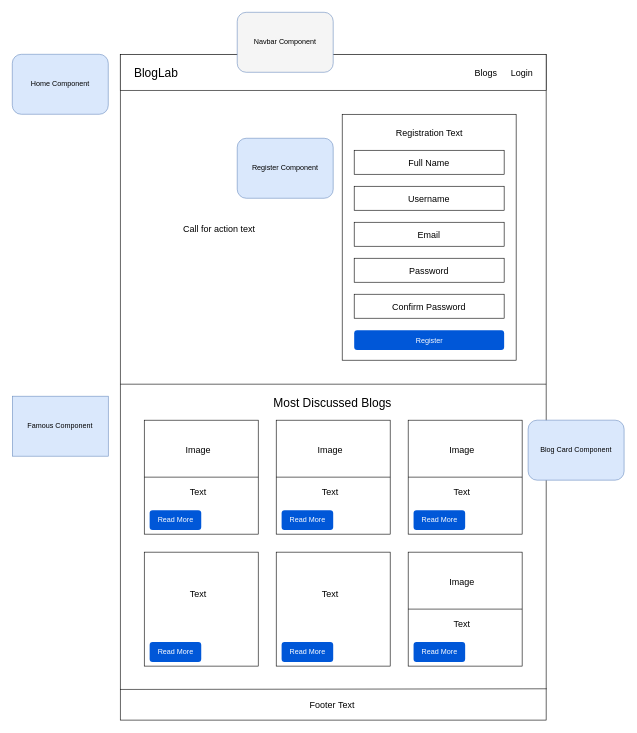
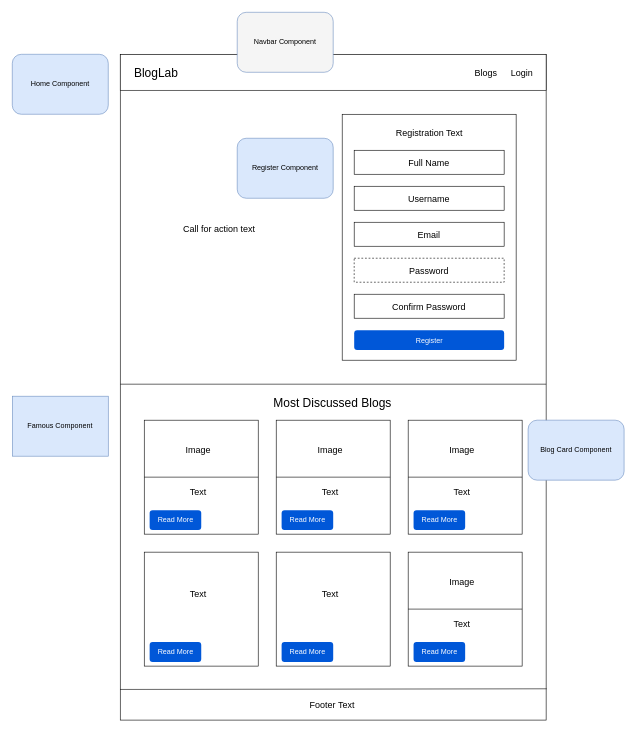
(429, 270) -> (429, 270)
